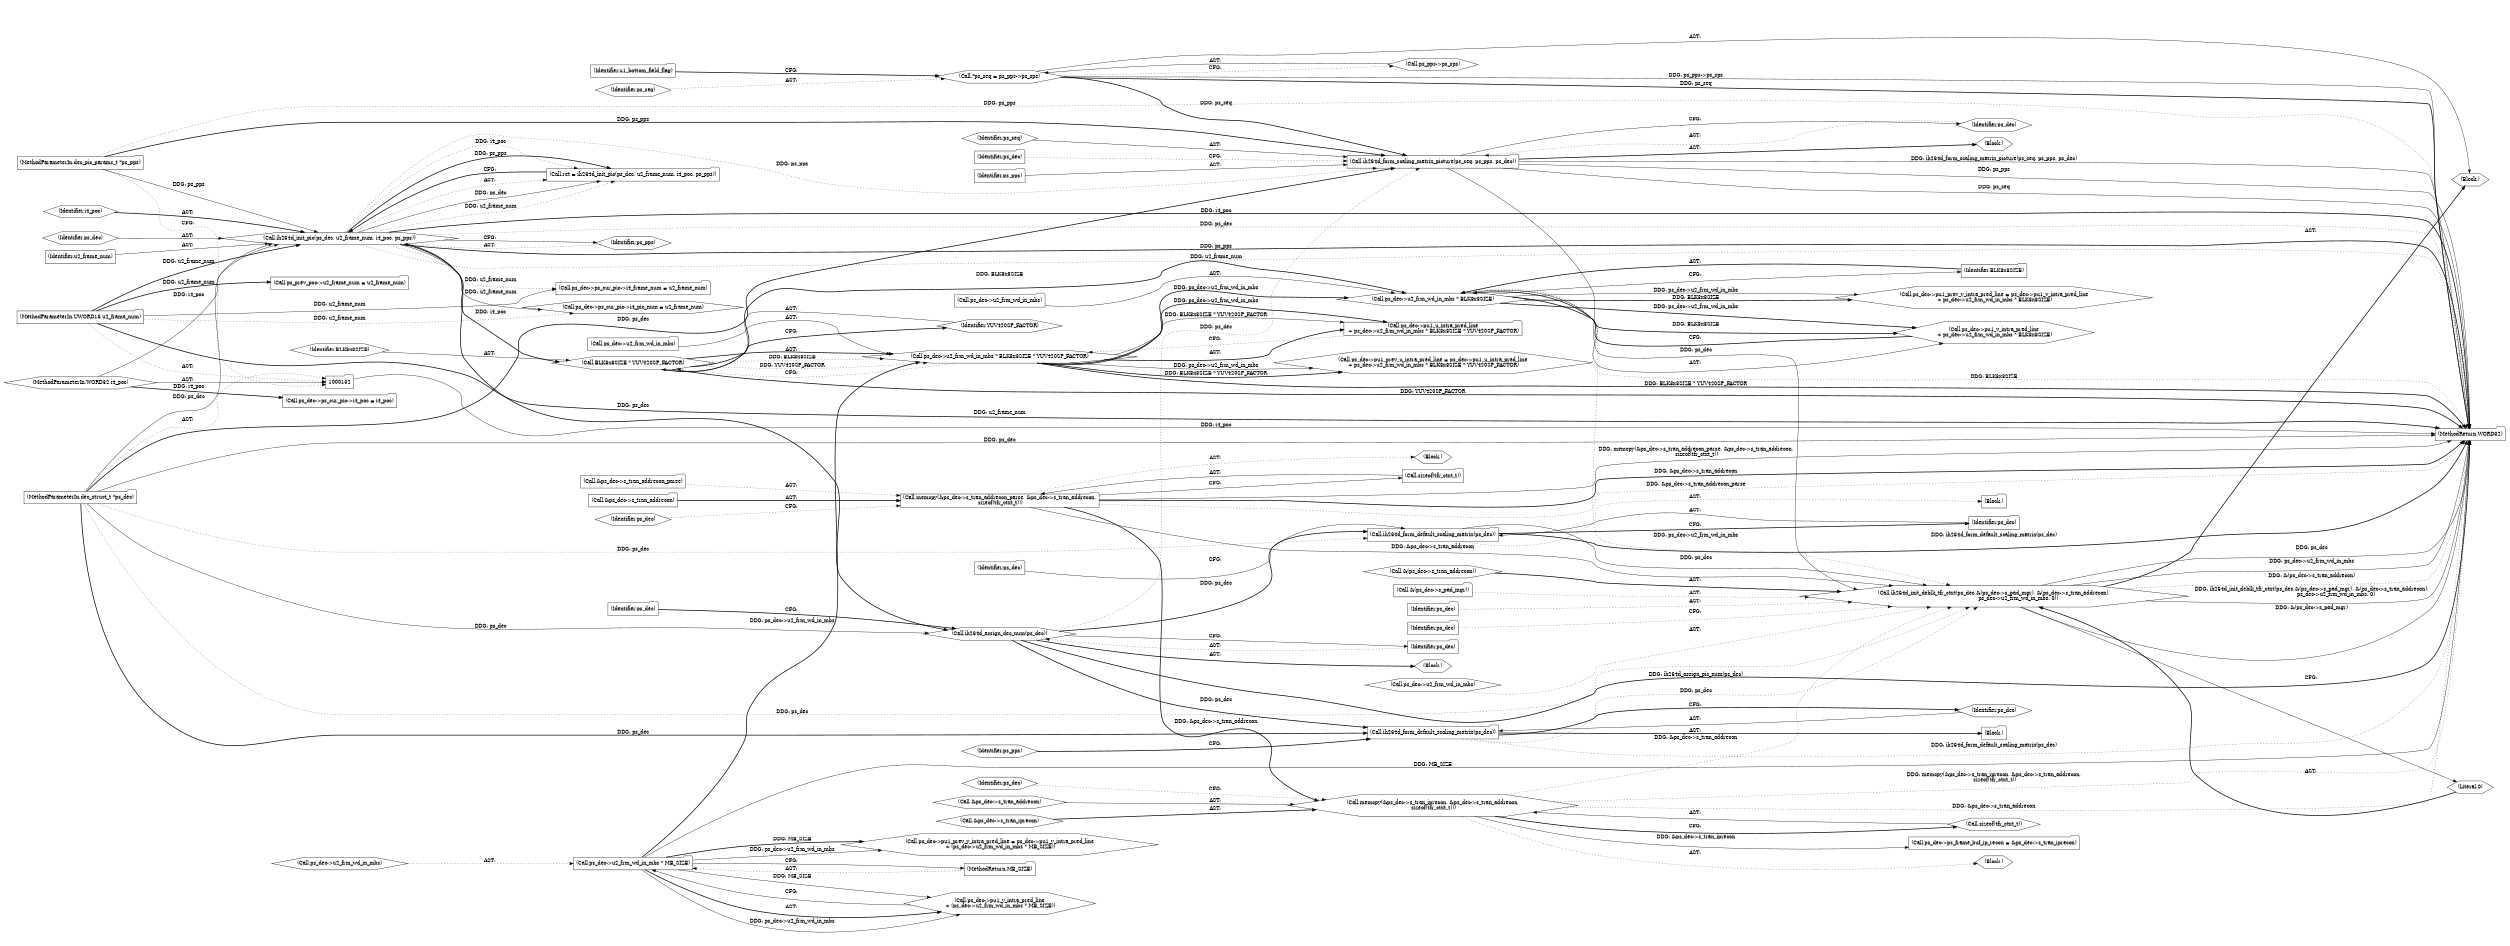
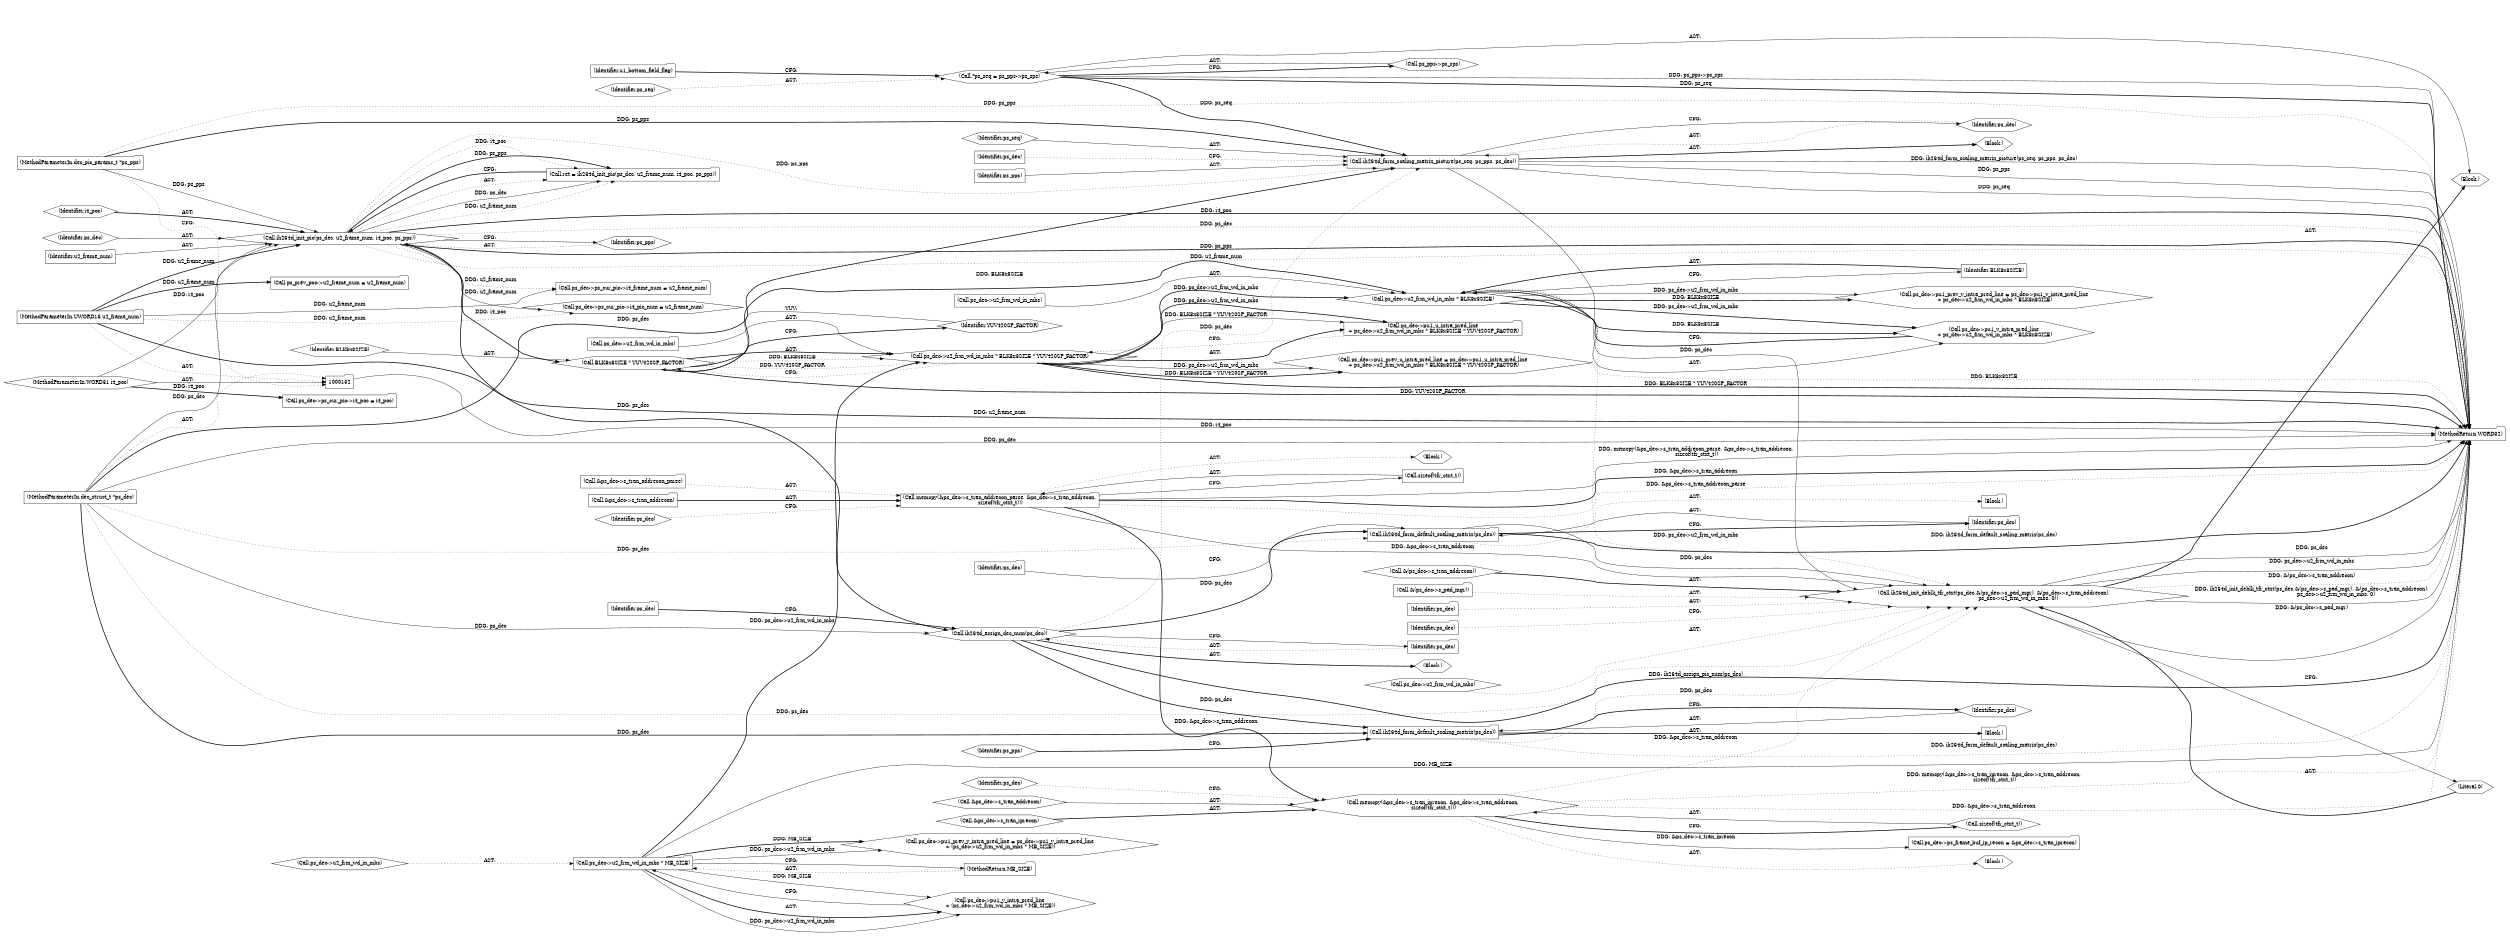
(1224, 72) -> (1224, 72)
(792, 309) -> (792, 309)
(80, 383) -> (80, 383)
